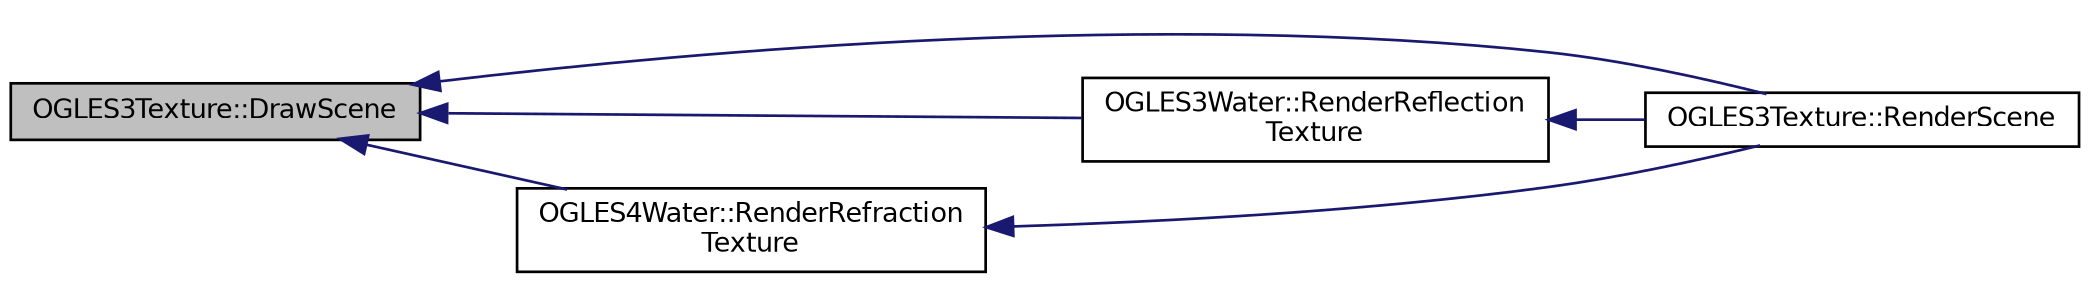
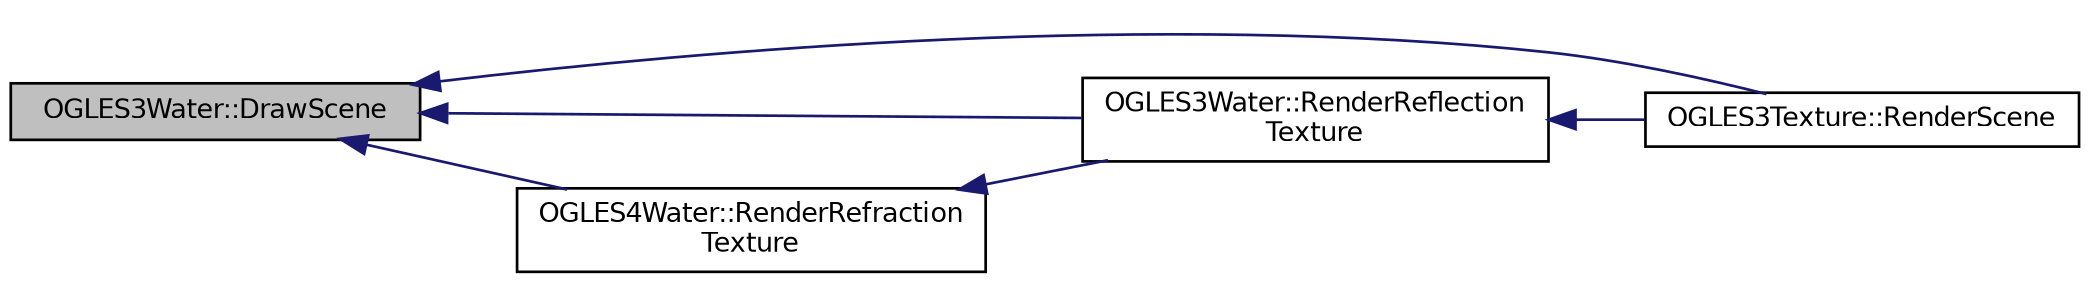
(215, 112) -> (215, 112)
(1389, 205) -> (1047, 172)
